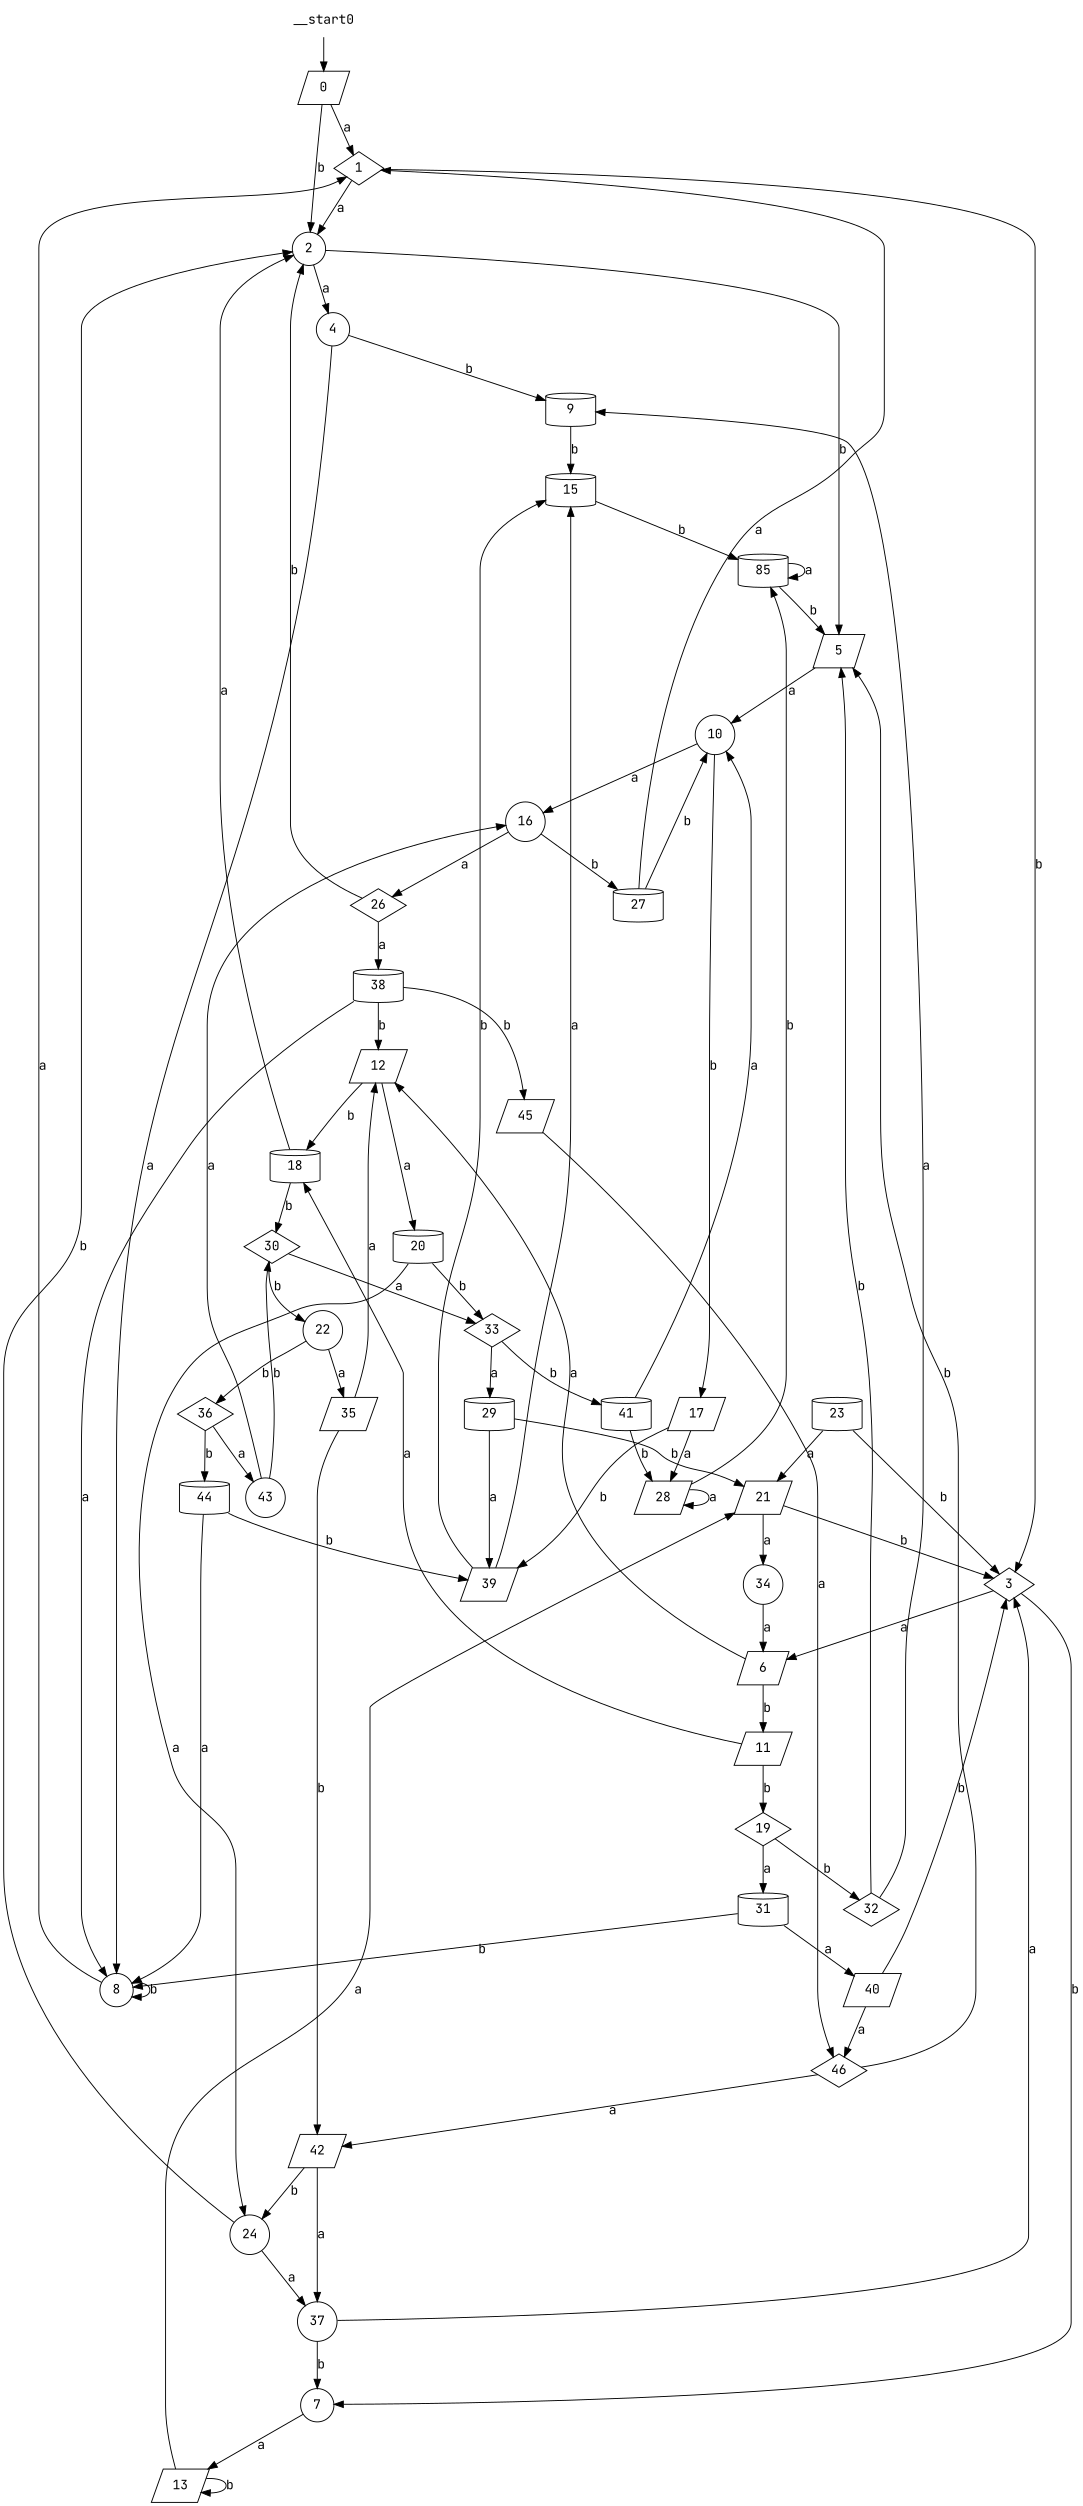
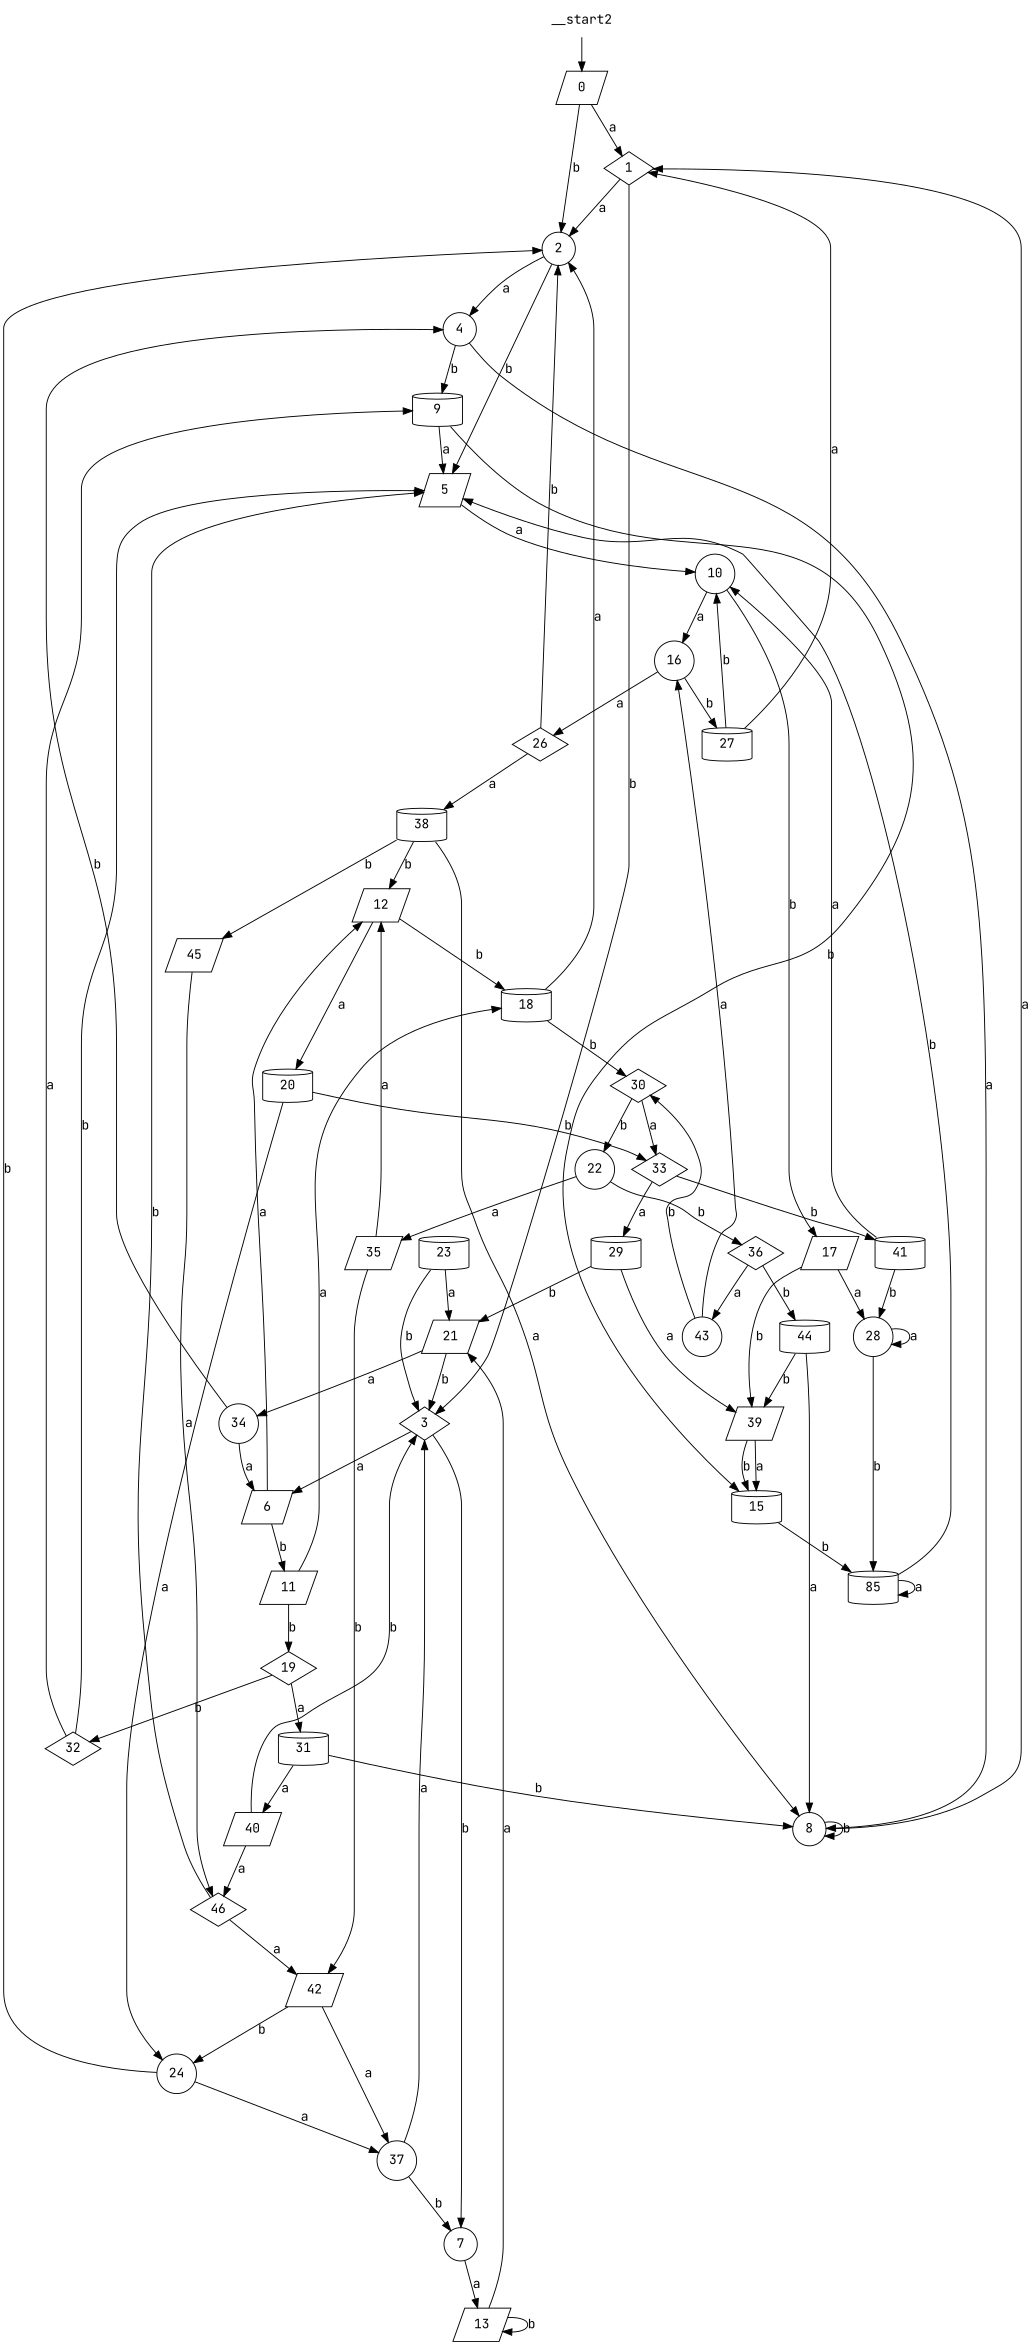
(324, 20) -> (582, 20)
none -> (441, 445)
none -> (61, 757)
(663, 1498) -> (873, 1337)
